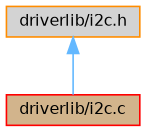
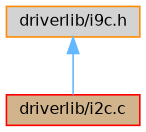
(73, 22) -> (73, 22)
